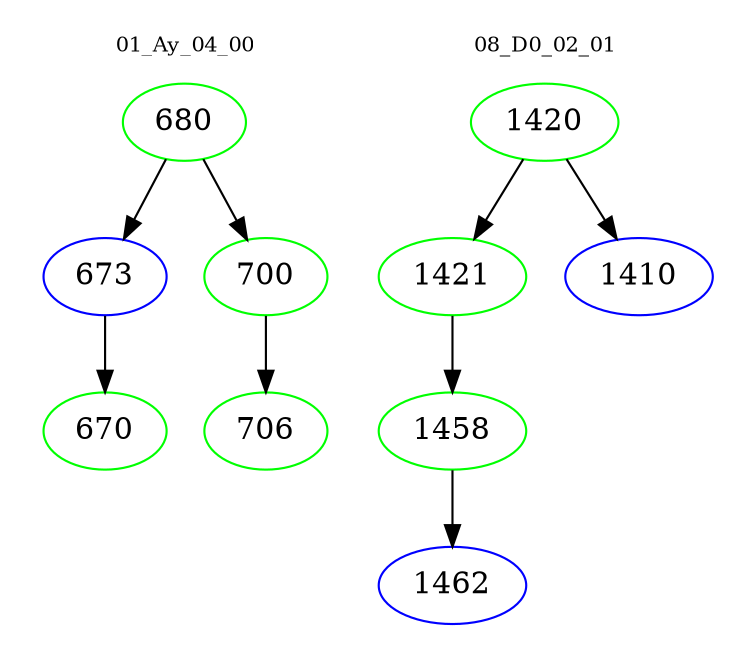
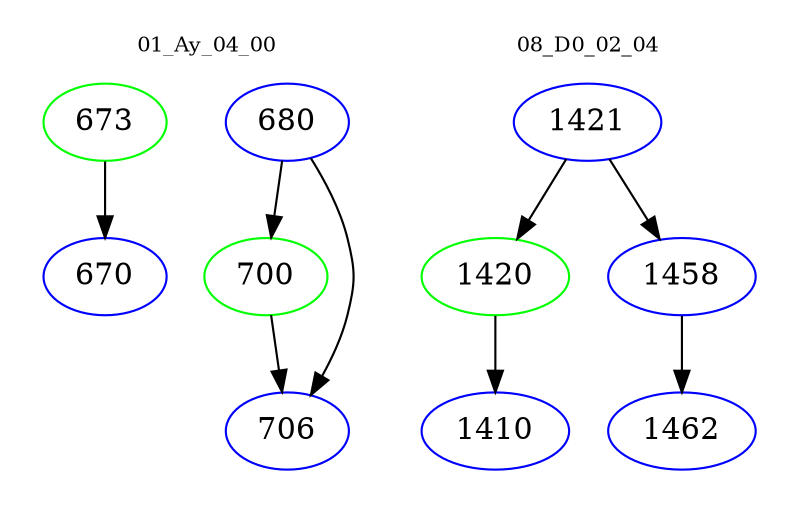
(546, 46) -> (589, 46)
(184, 122) -> (287, 122)
(150, 189) -> (353, 266)
(505, 190) -> (547, 190)
(105, 277) -> (105, 122)
(452, 277) -> (588, 122)
(105, 431) -> (105, 277)
(266, 431) -> (287, 431)
(452, 431) -> (682, 277)
